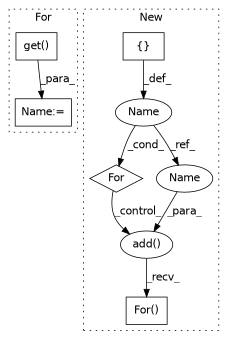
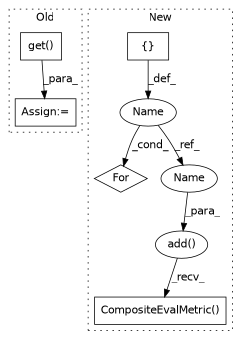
(43, 18) -> (46, 18)
(43, 112) -> (46, 112)
(113, 212) -> none
(147, 311) -> (160, 311)
